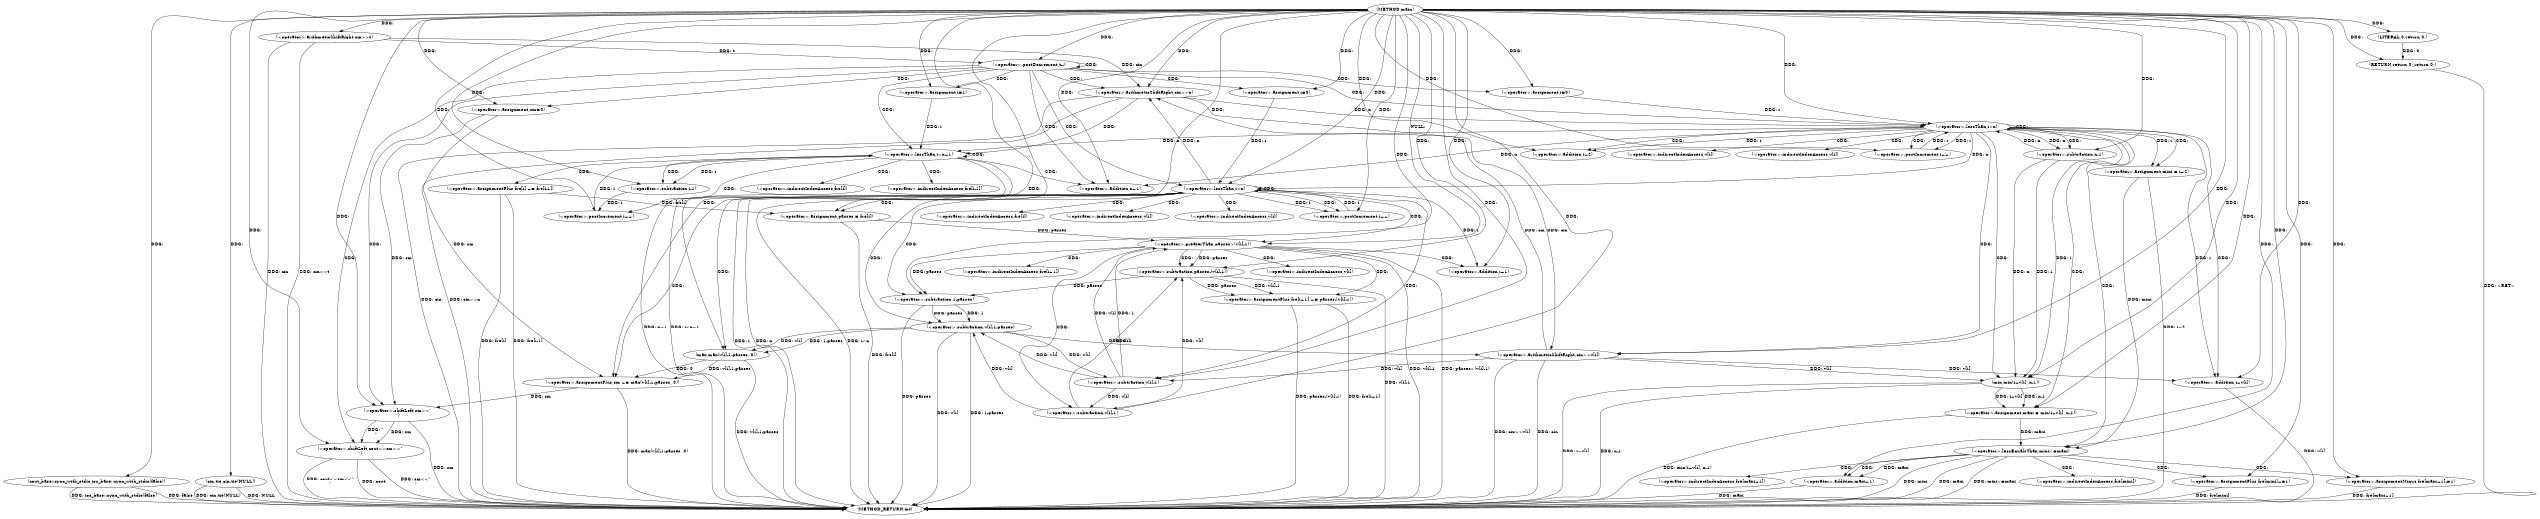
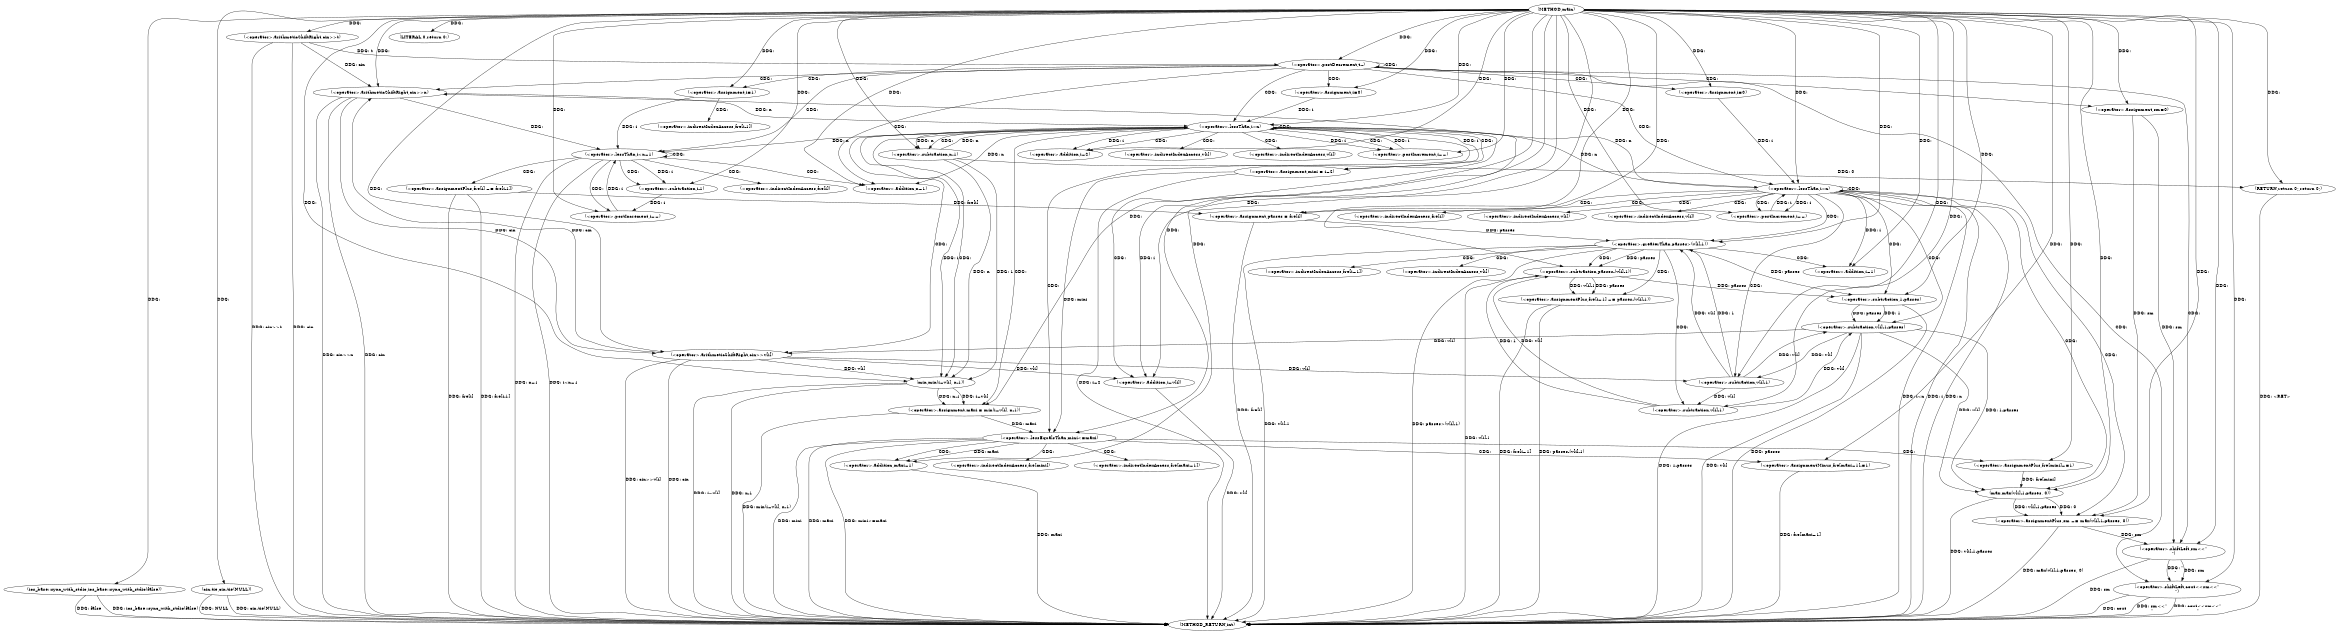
(2403, 49) -> (1599, 171)
(1419, 127) -> (1887, 127)
(926, 170) -> (714, 108)
(97, 482) -> (95, 590)
(1575, 506) -> (2022, 478)
